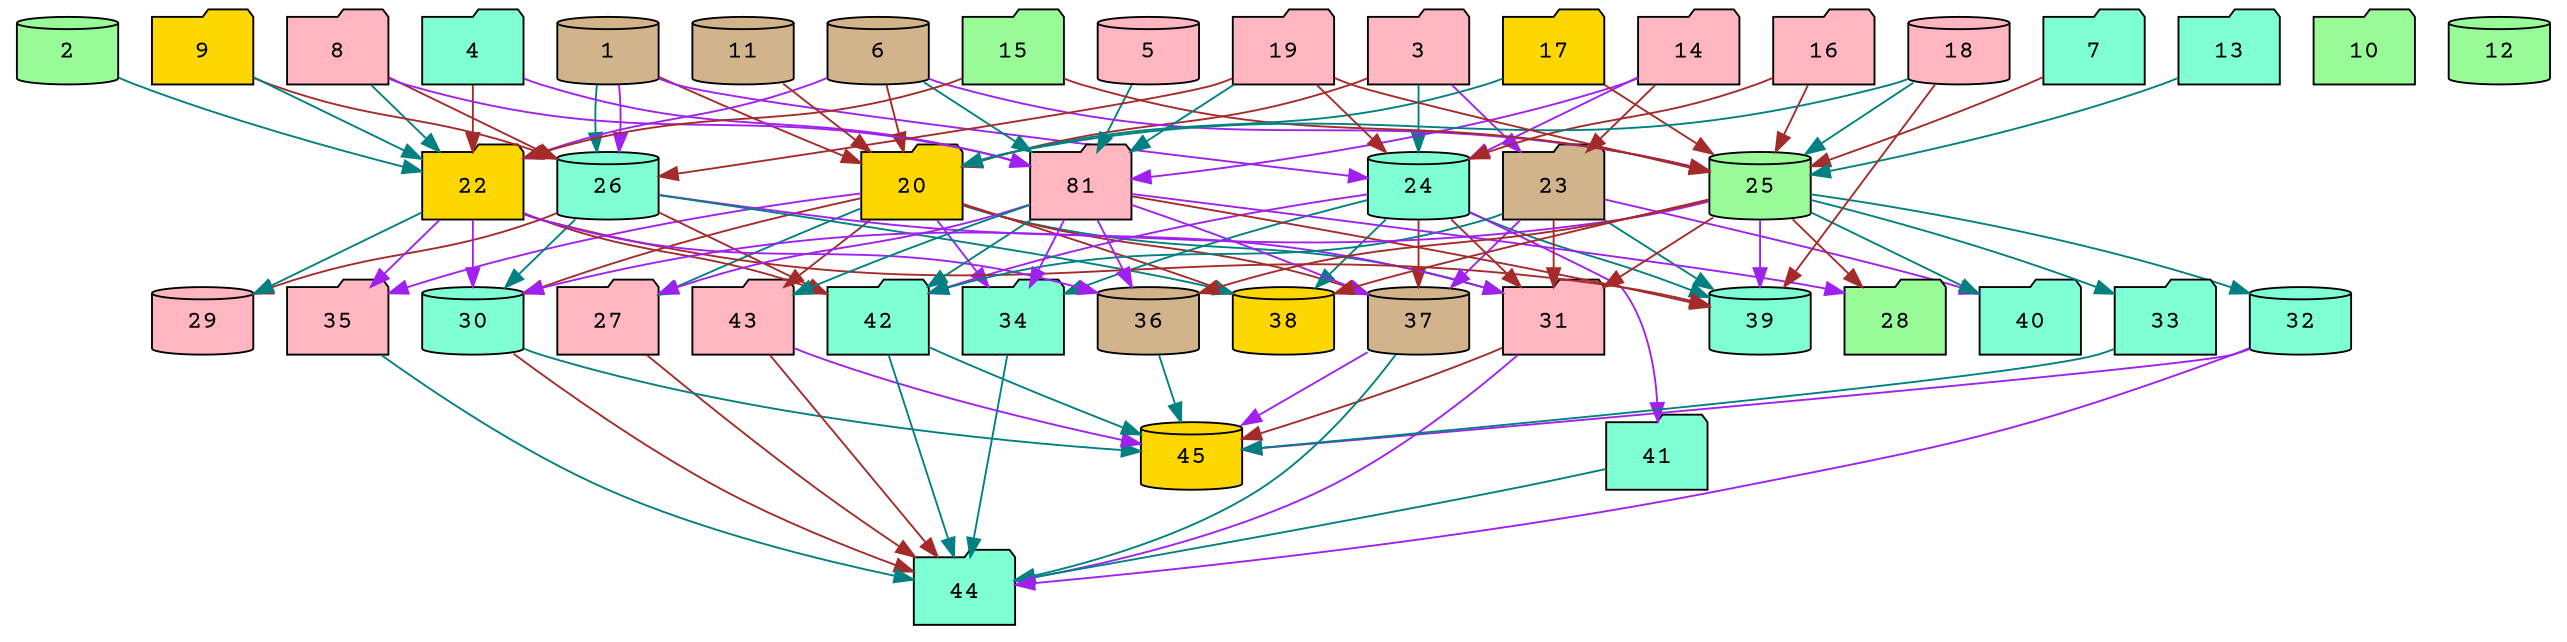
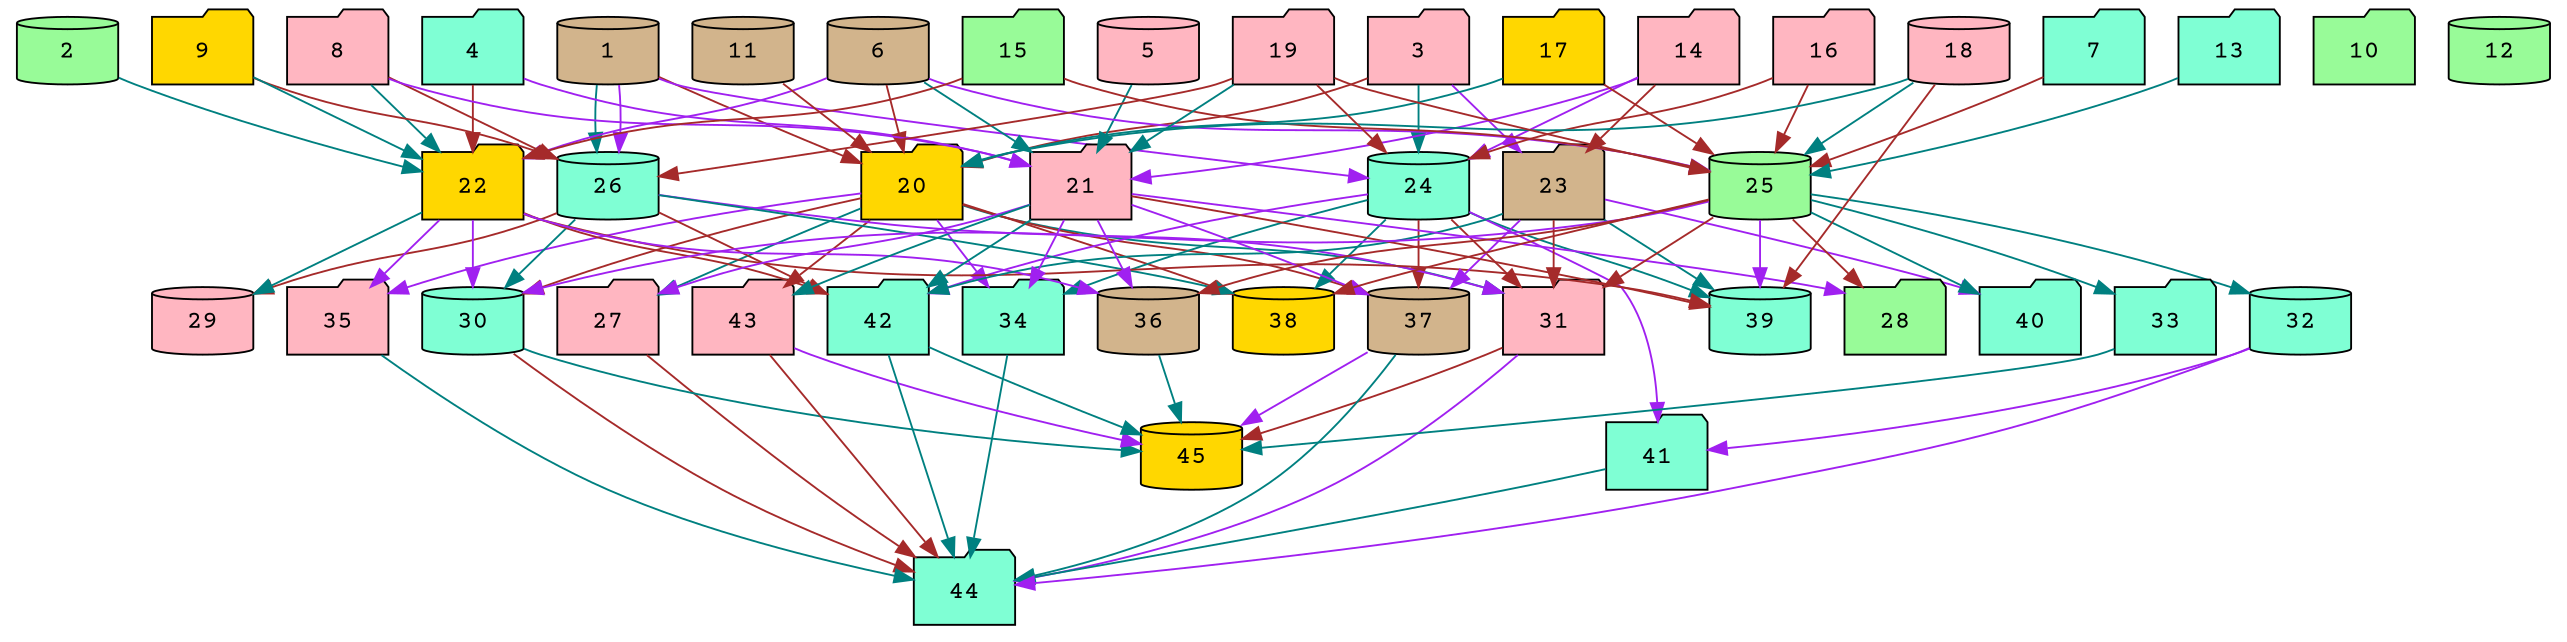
(1081, 186) -> (1081, 186)
(1756, 404) -> (1991, 412)
